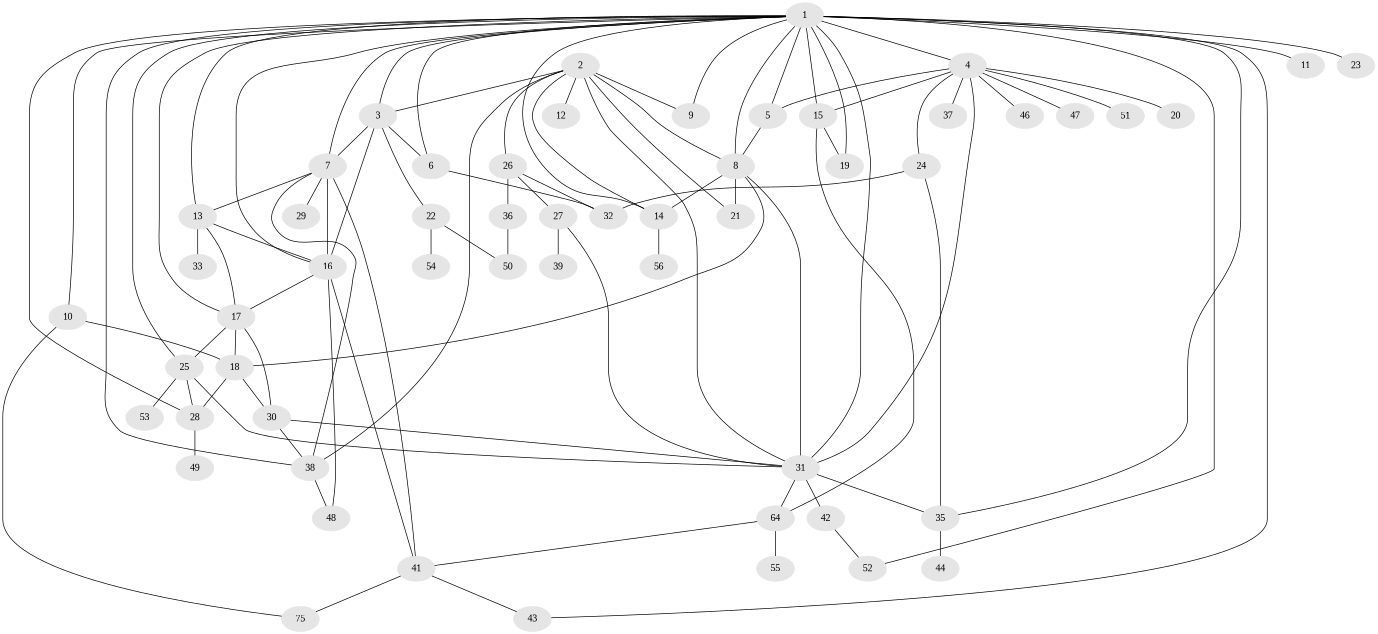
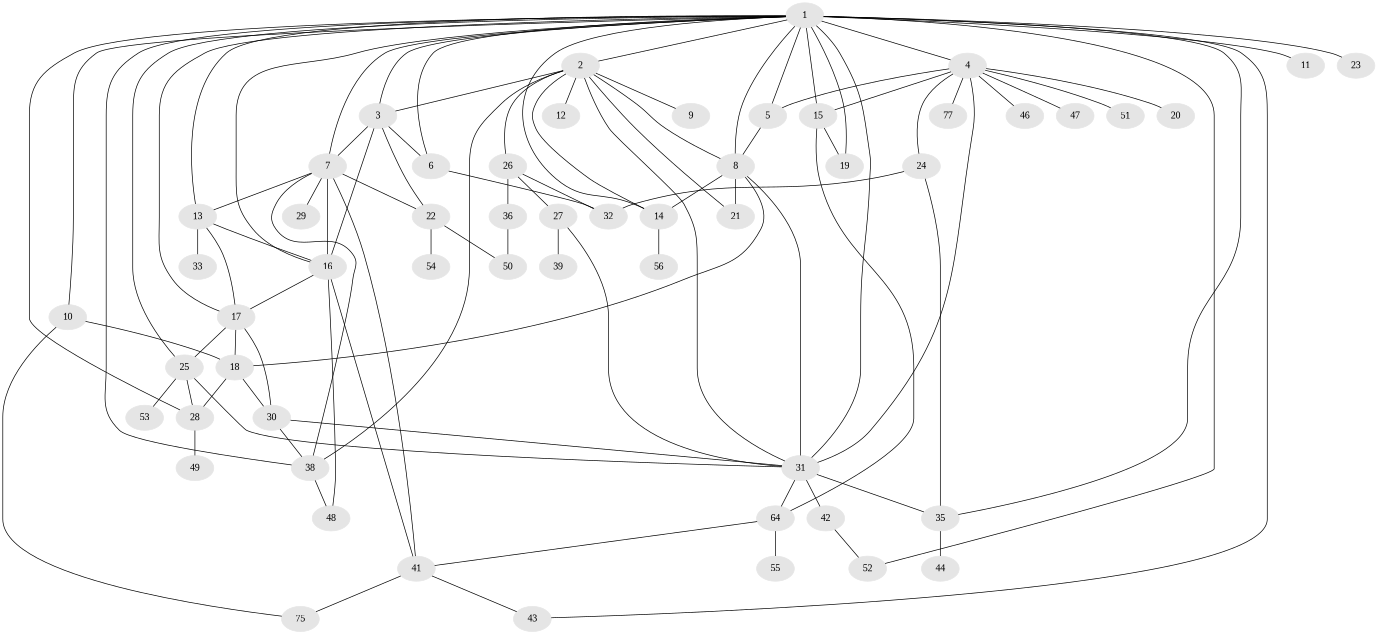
(727, 47) -> (693, 40)
(948, 116) -> (948, 116)
none -> (379, 191)
